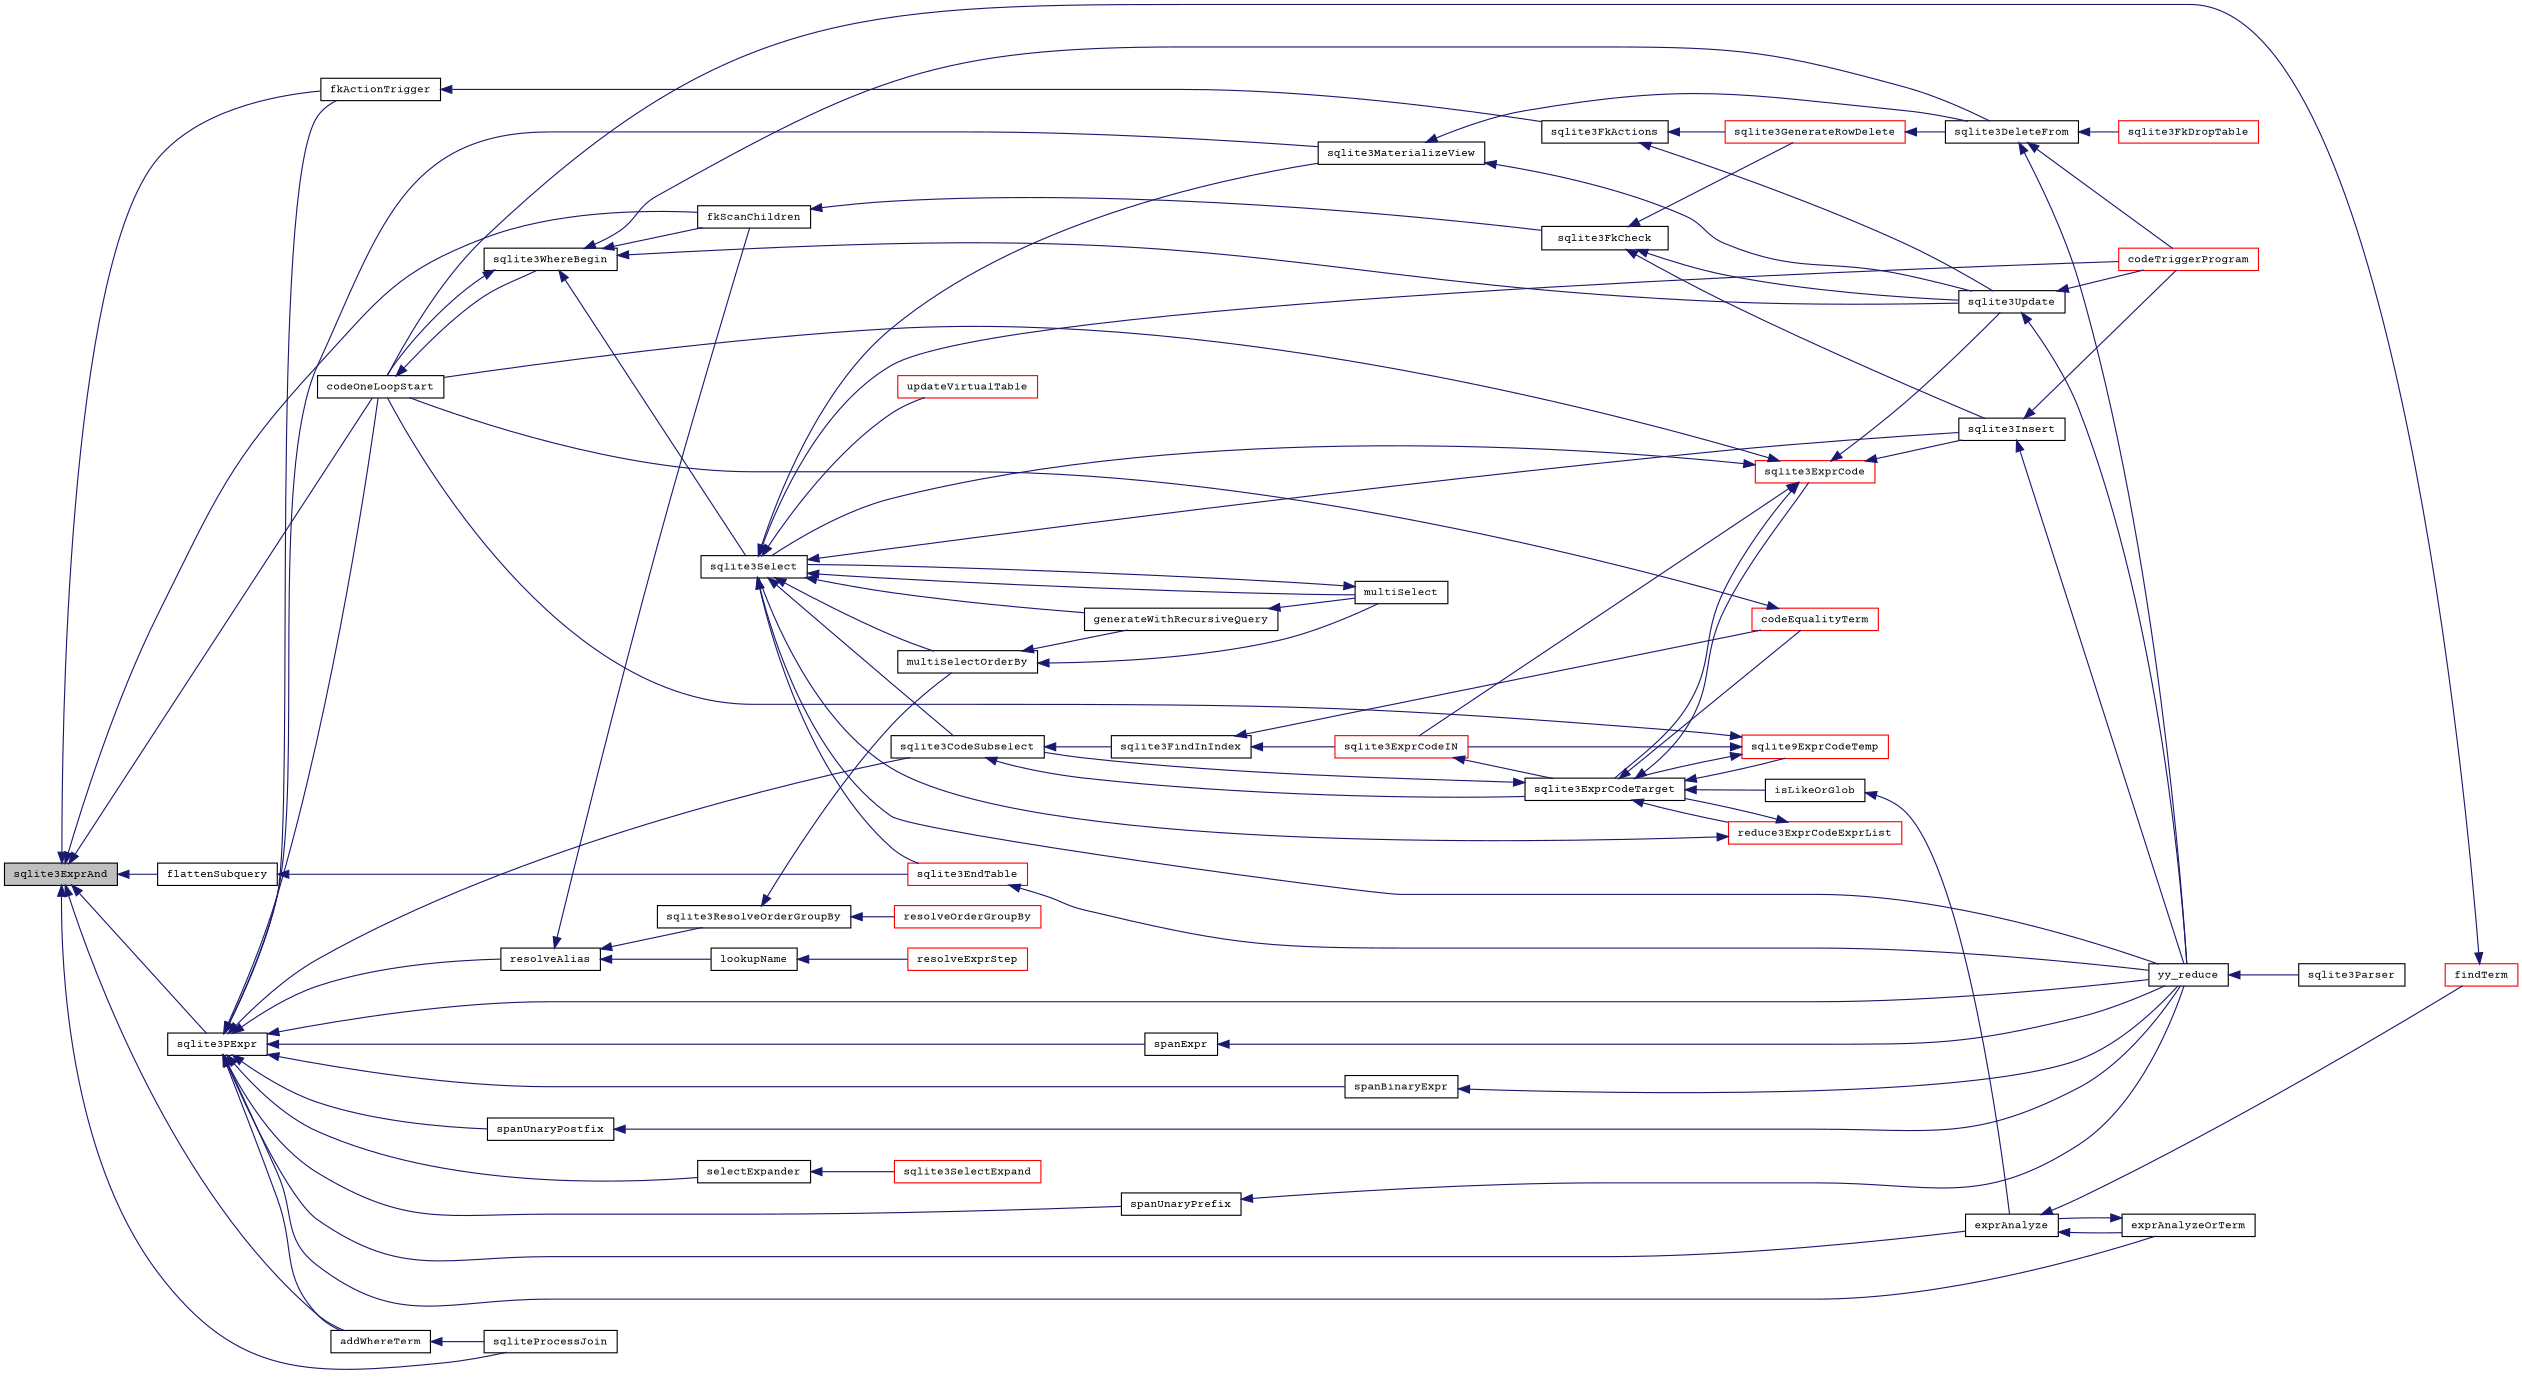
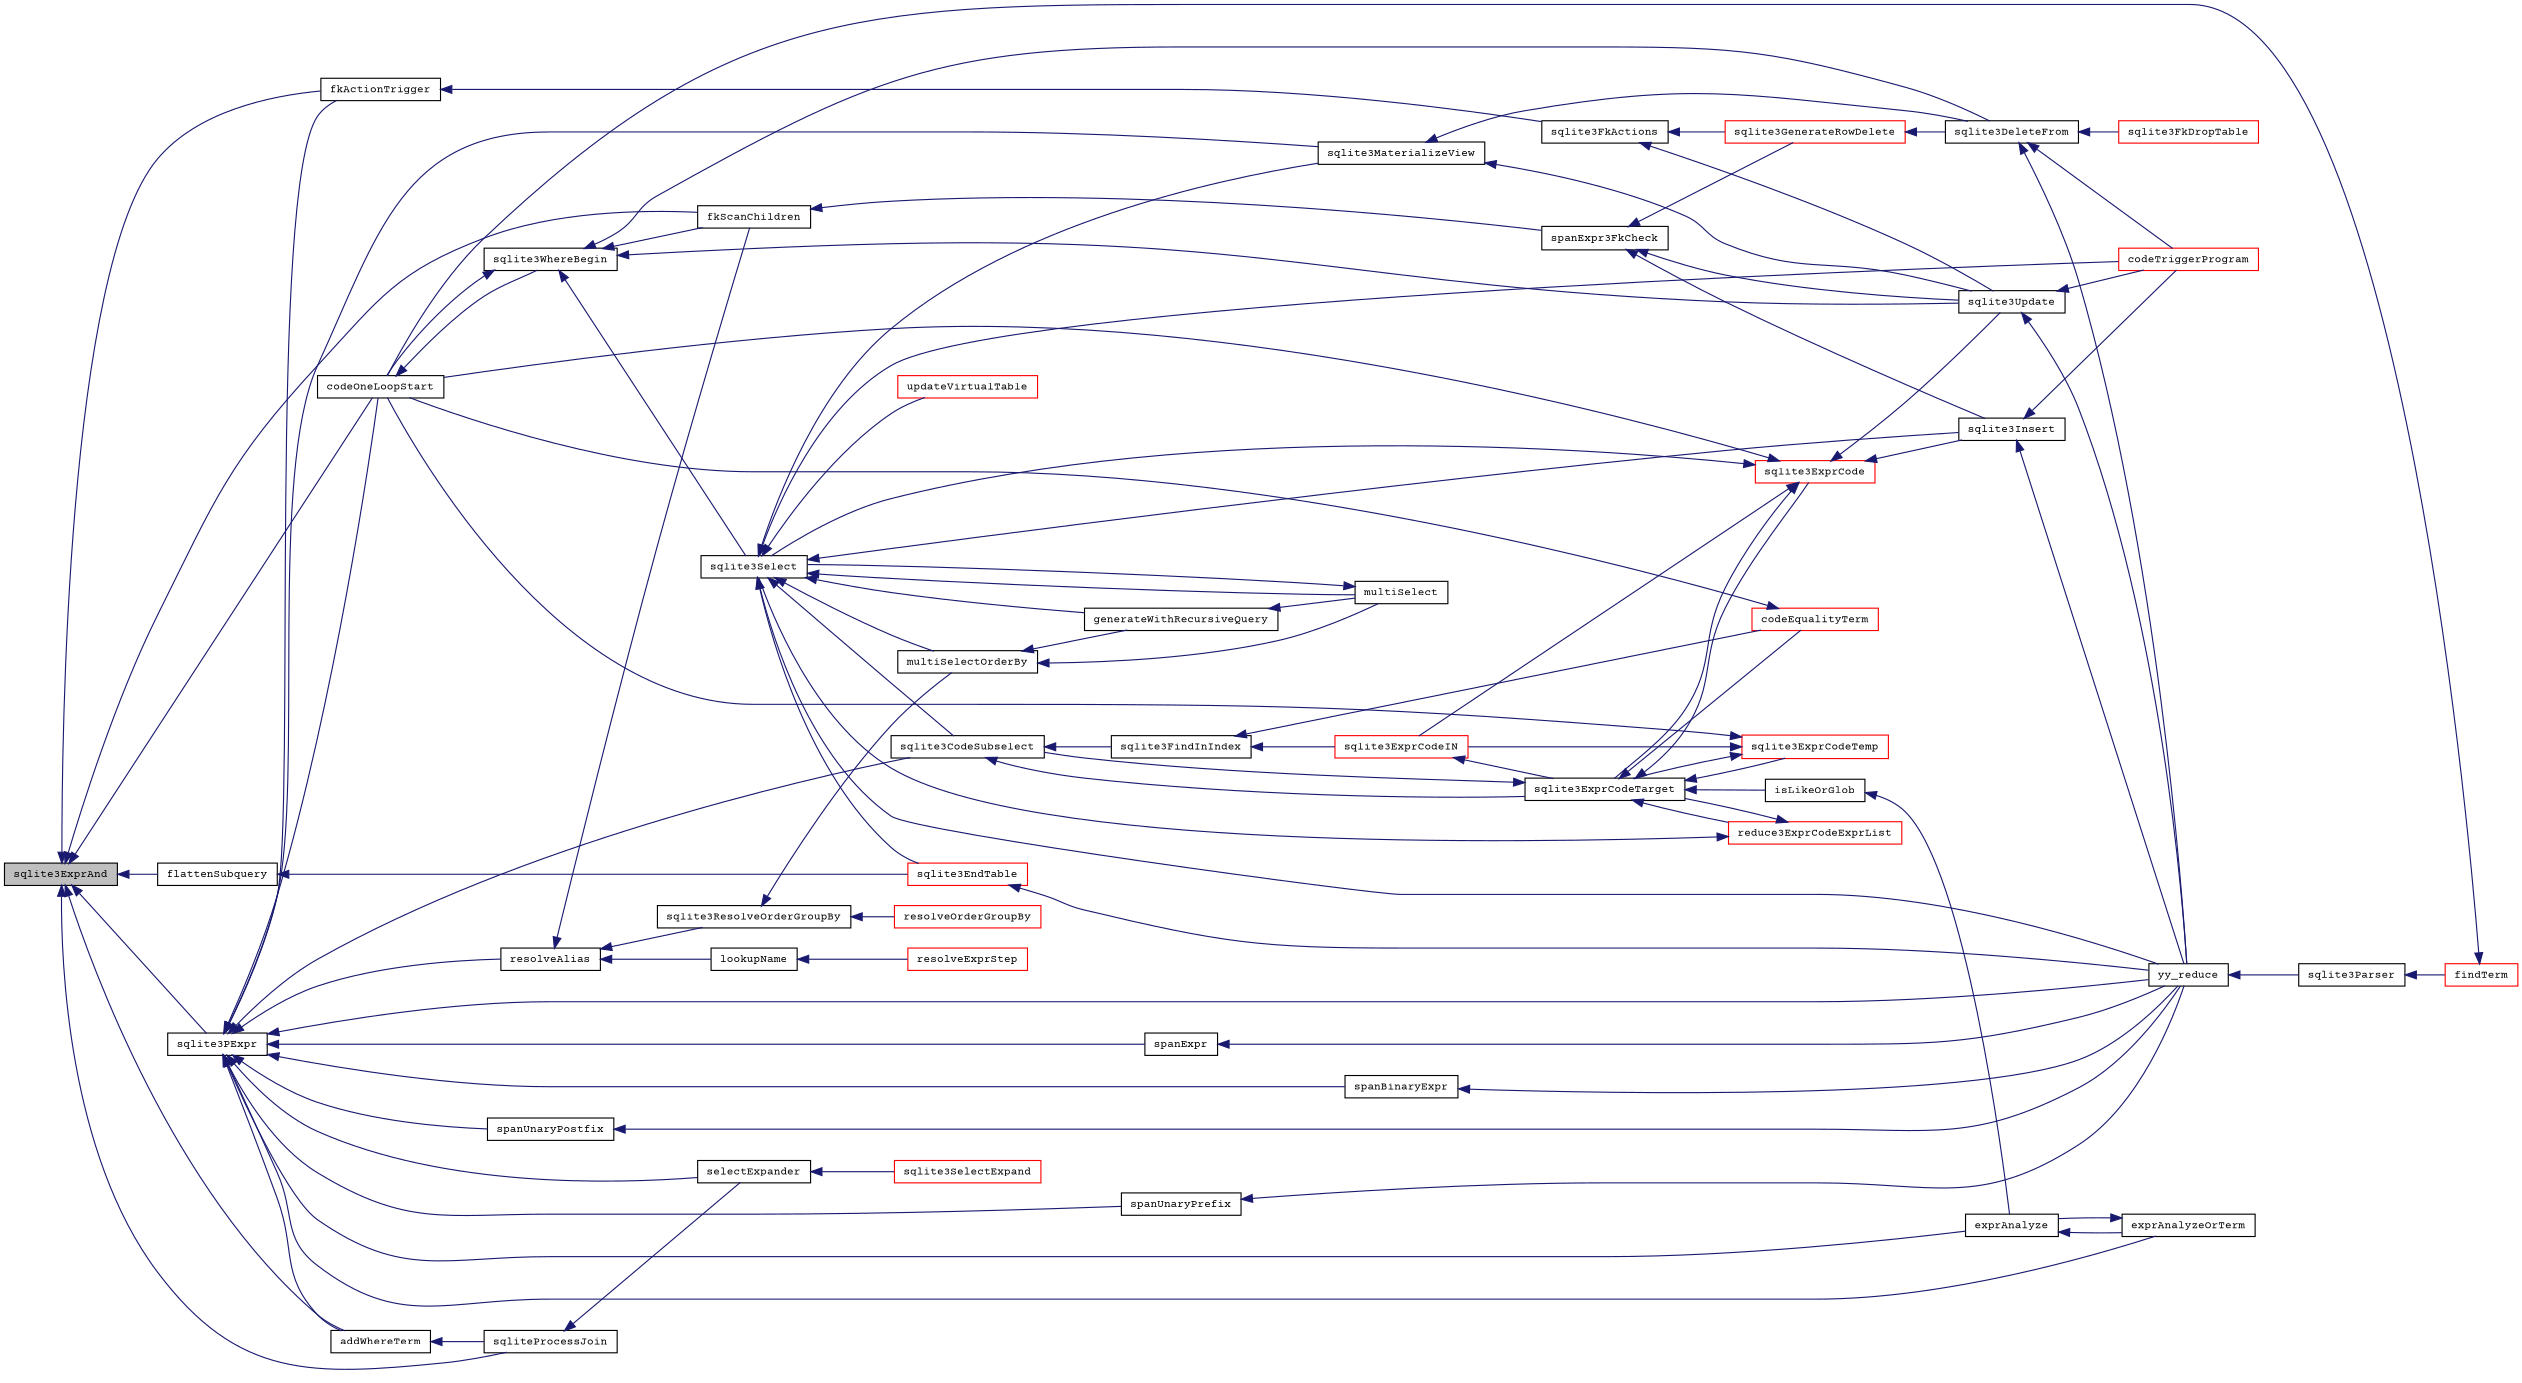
(1605, 238) -> (1605, 238)
(1815, 747) -> (1815, 747)
(2260, 1104) -> (2431, 975)
none -> (661, 1250)
